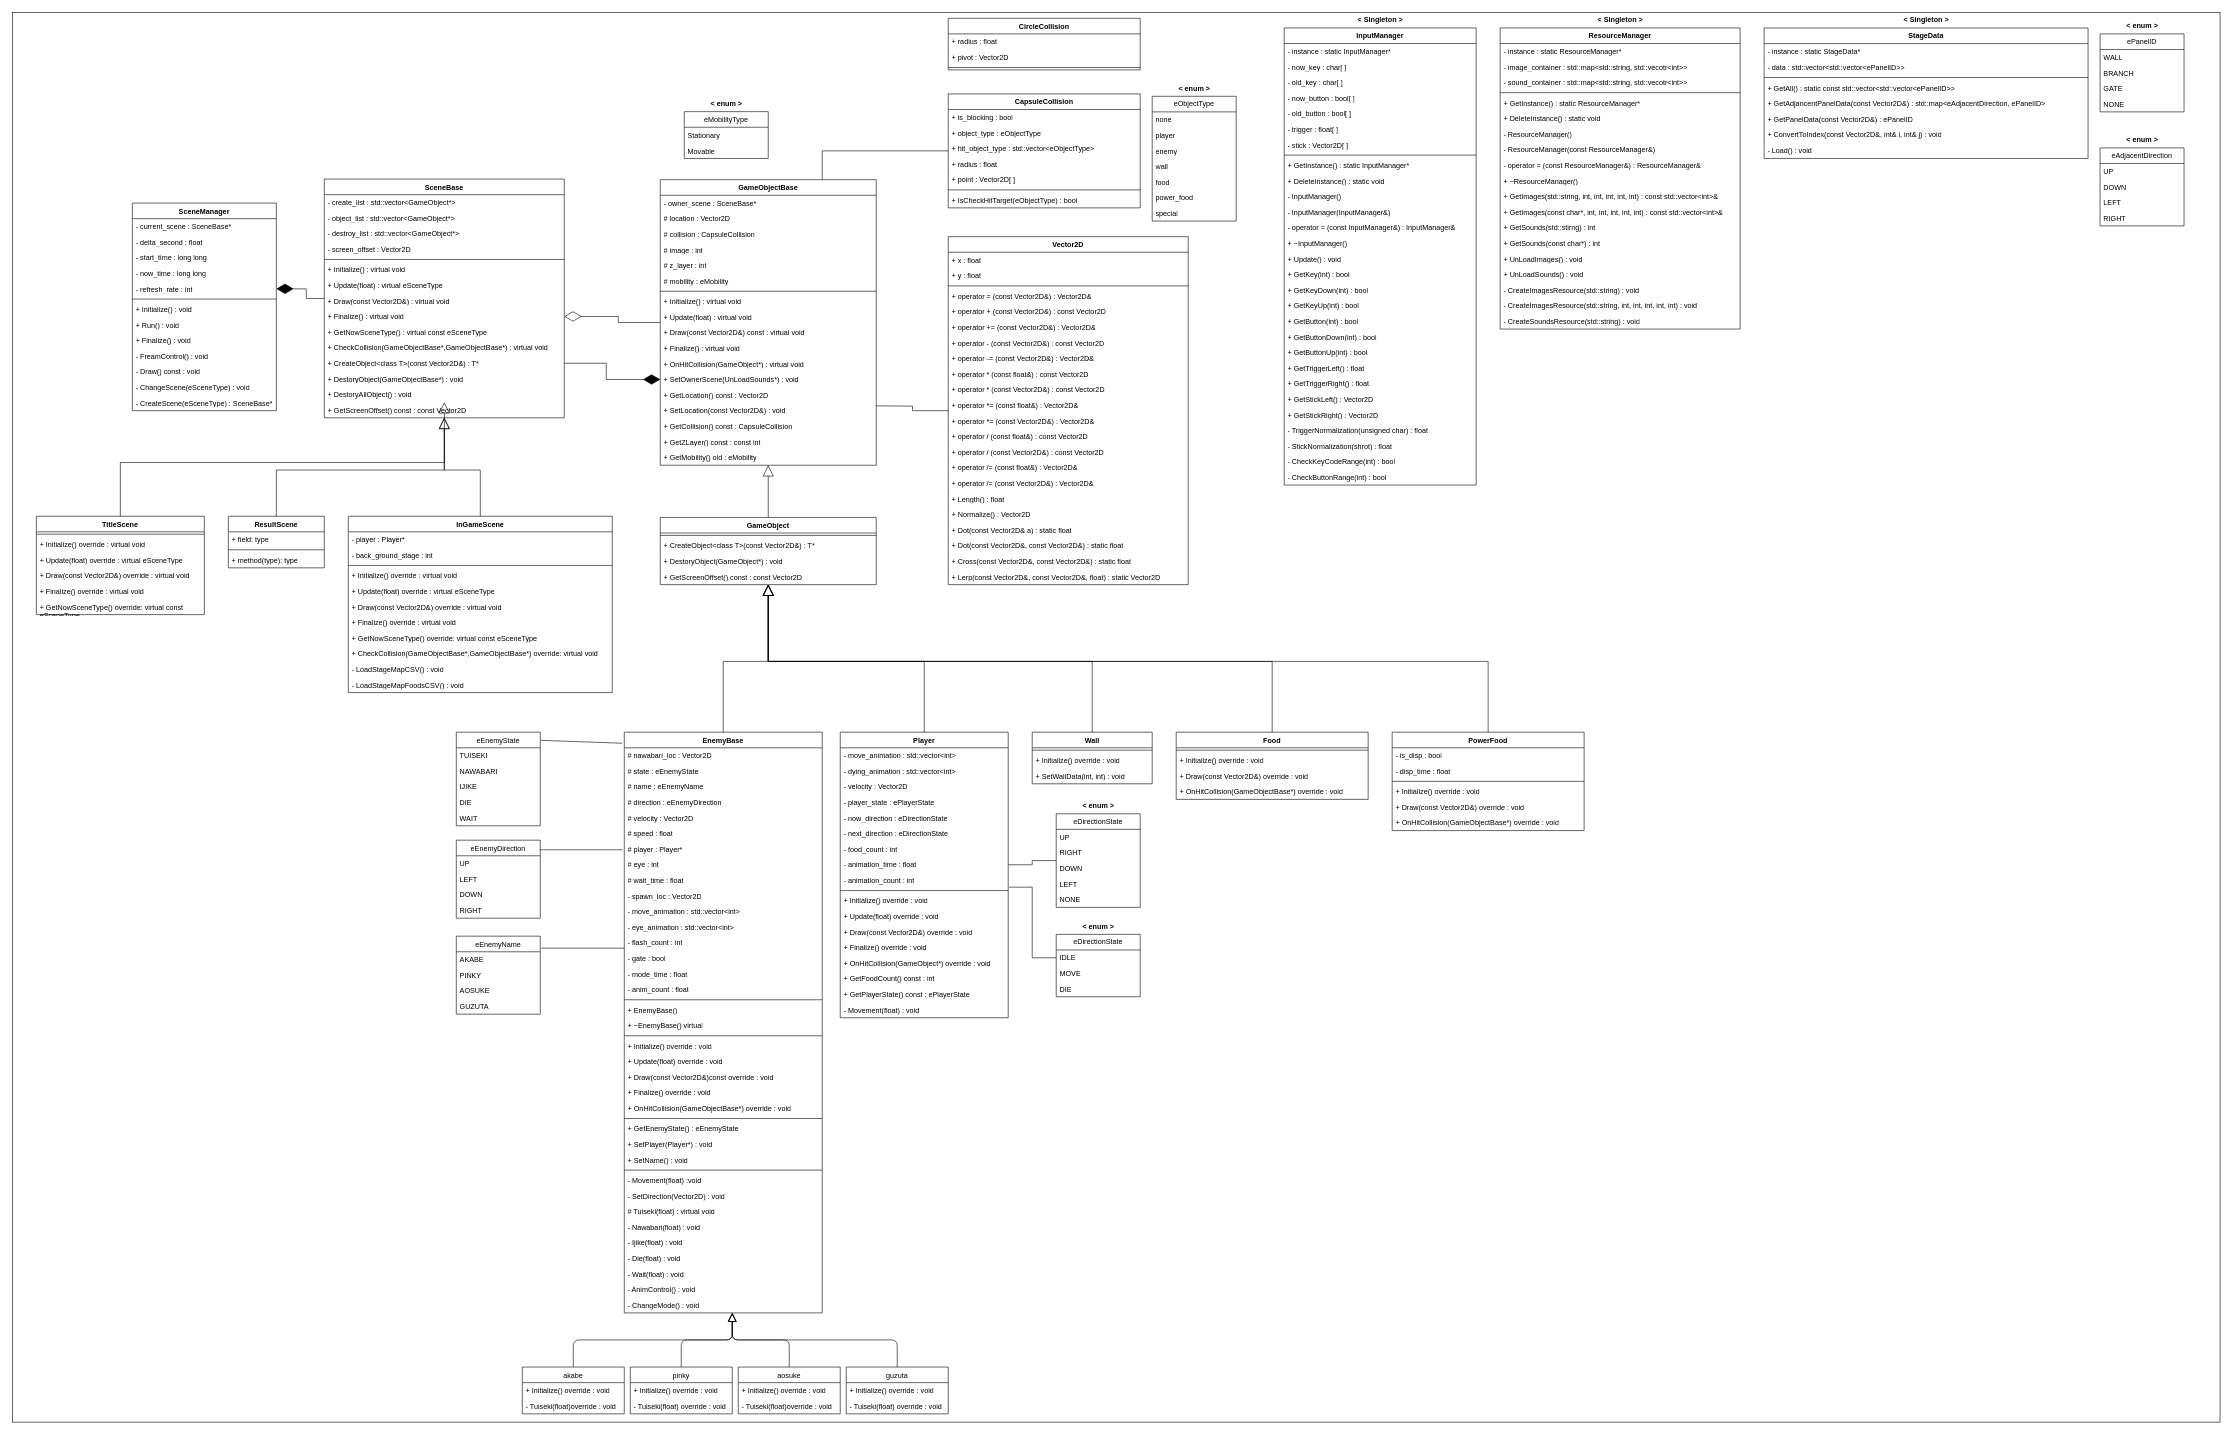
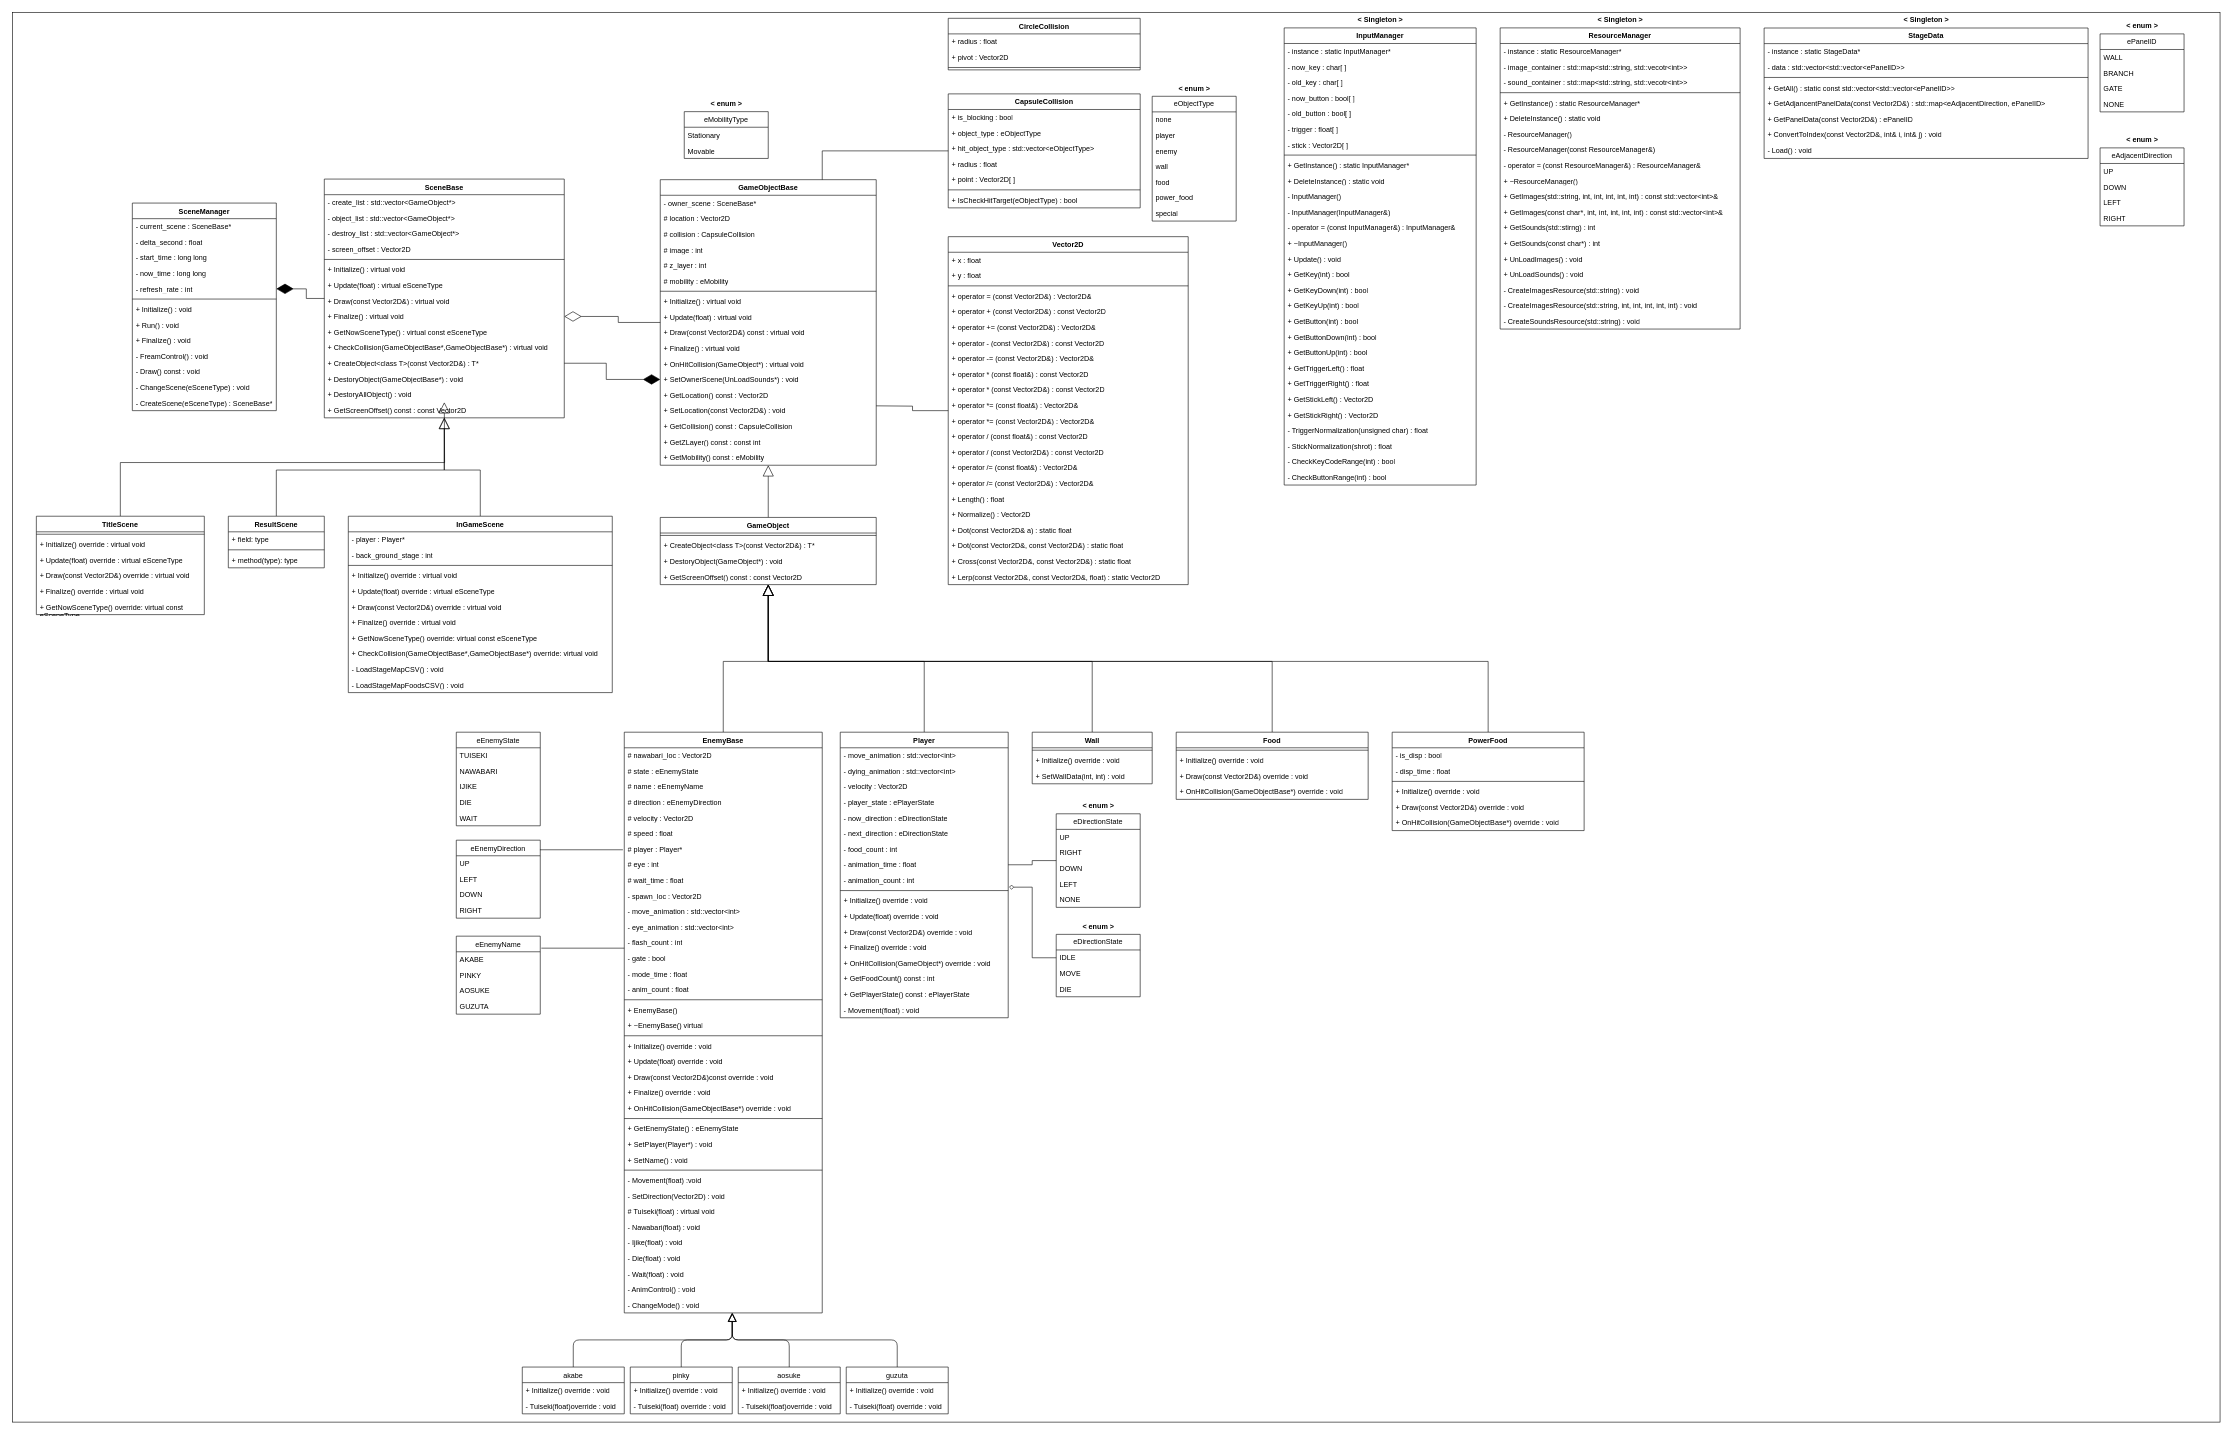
(715, 458) -> (720, 458)
(582, 742) -> none
(1012, 887) -> (1014, 887)
